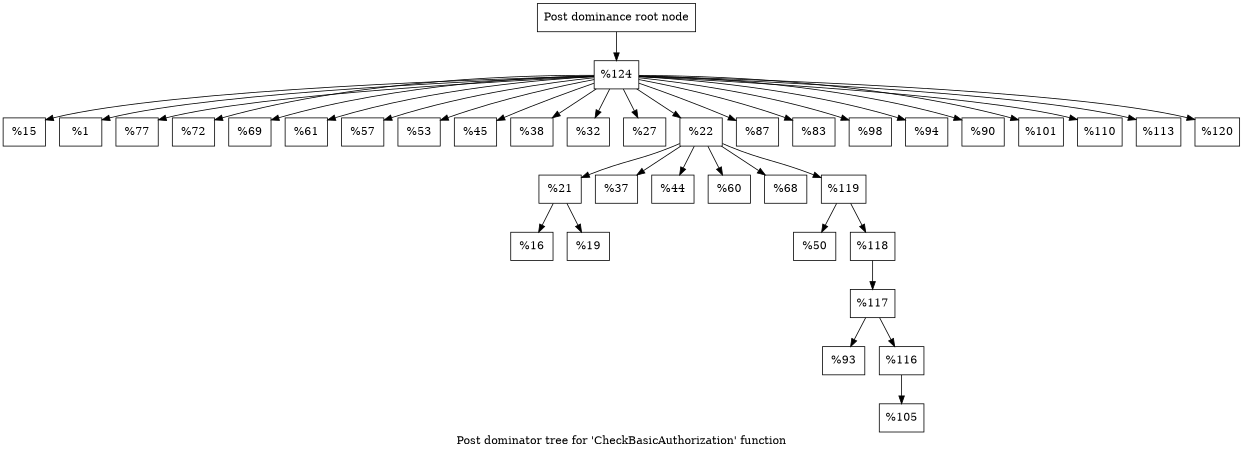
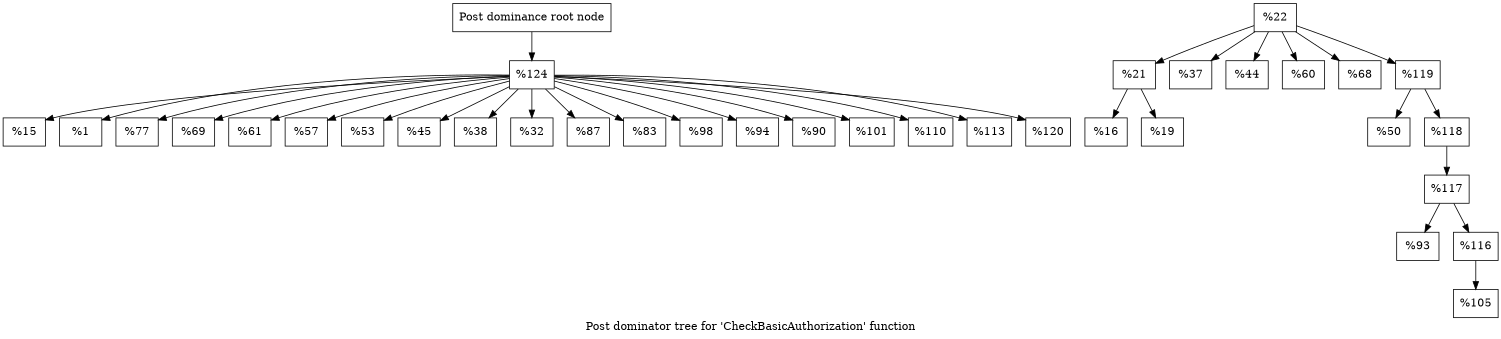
(655, 101) -> none
(193, 132) -> none
(645, 132) -> none
